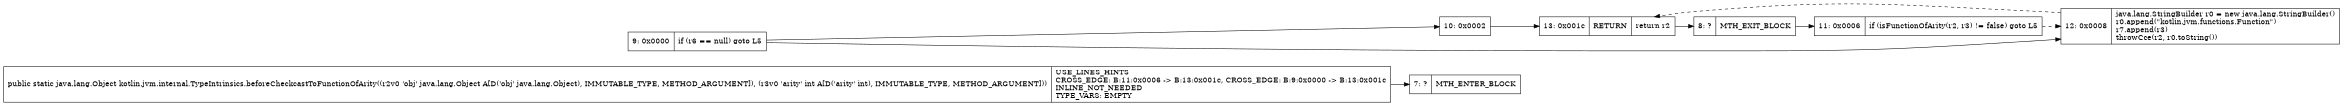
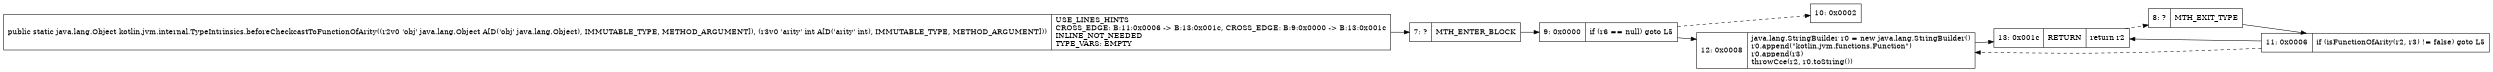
(1860, 4) -> (1982, 42)
(1512, 26) -> (2198, 40)
(1682, 26) -> (2134, 27)
(1756, 26) -> (2206, 18)
(2142, 30) -> (1778, 54)
none -> (1527, 32)
(1100, 33) -> (1741, 21)
